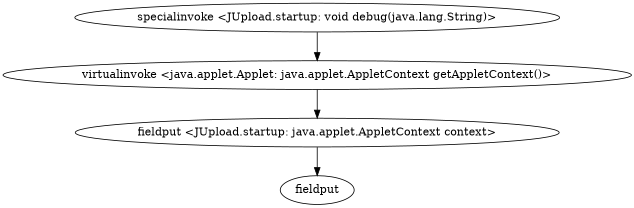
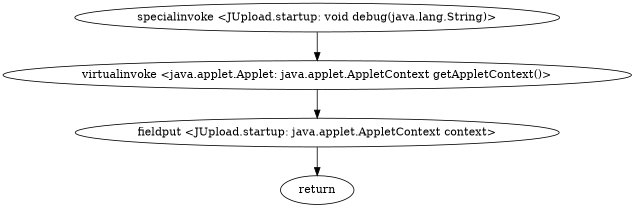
(317, 190) -> (317, 190)
